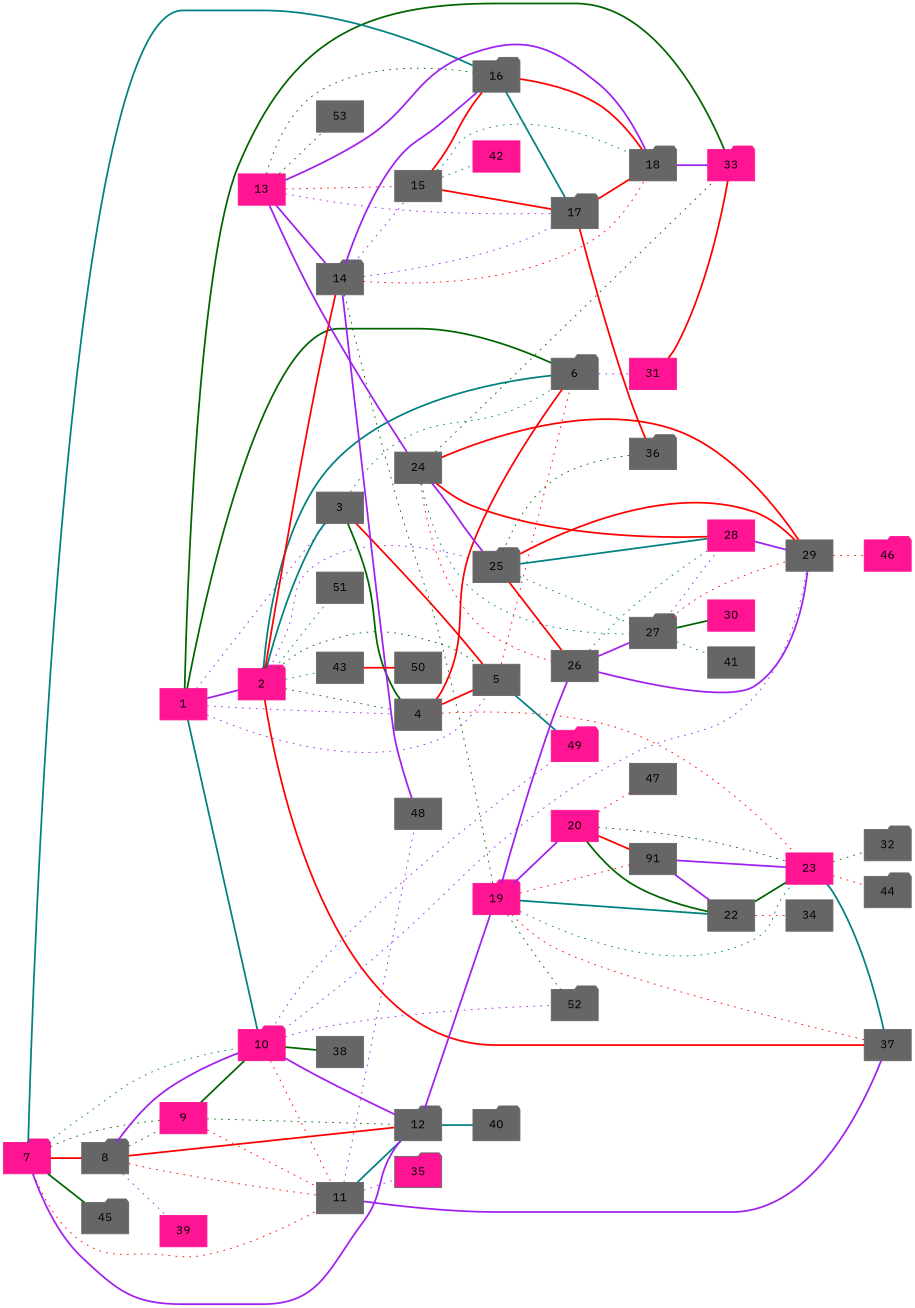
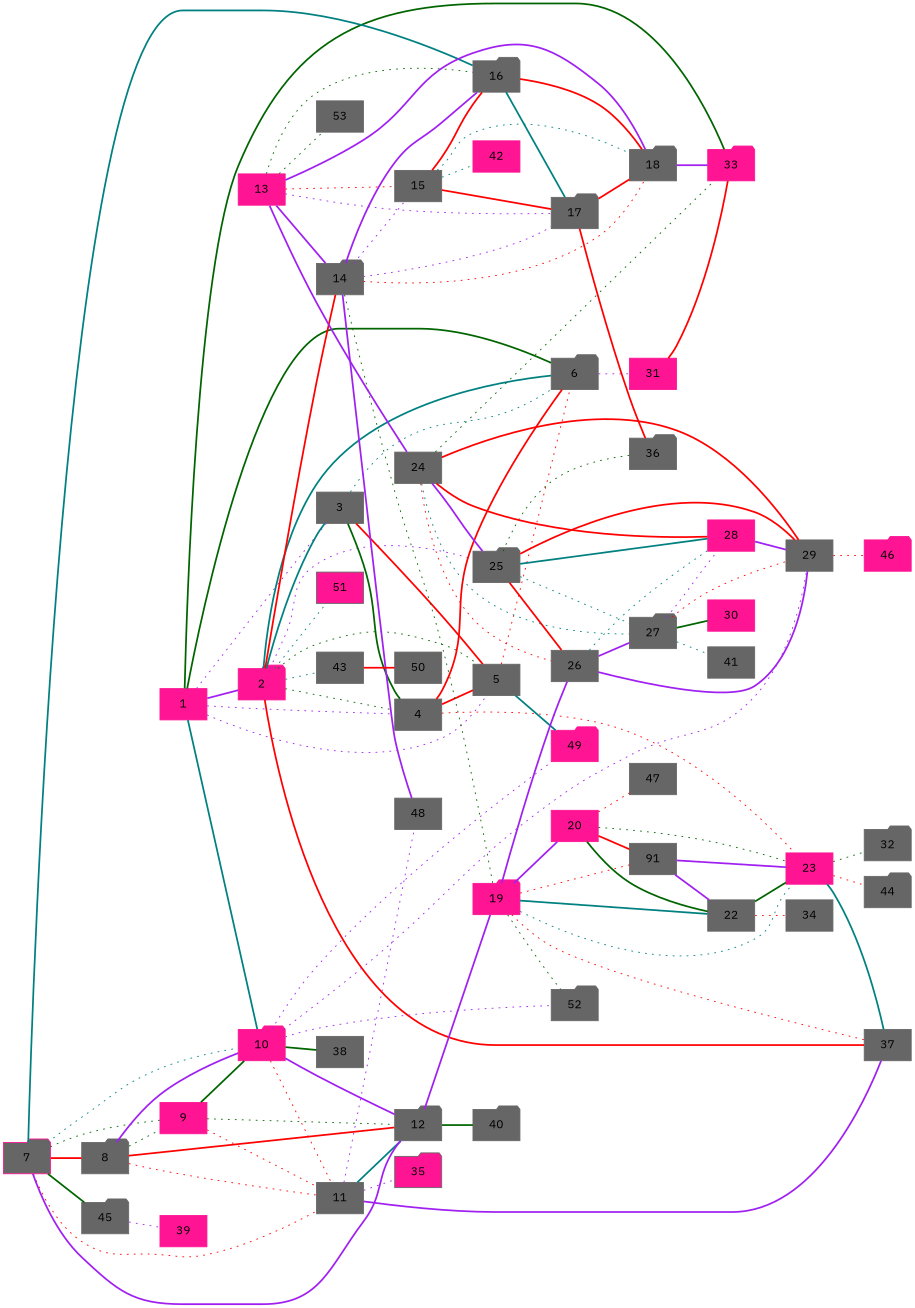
(340, 588) -> (340, 588)
(457, 1125) -> (457, 1125)
(27, 1158) -> (27, 1158)
(144, 1195) -> (144, 1225)
